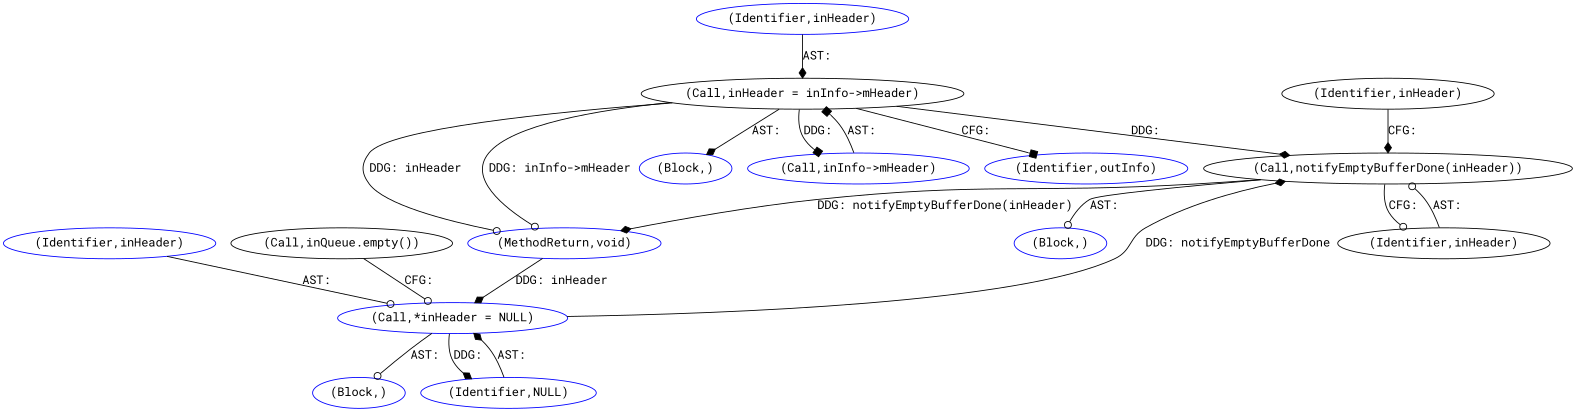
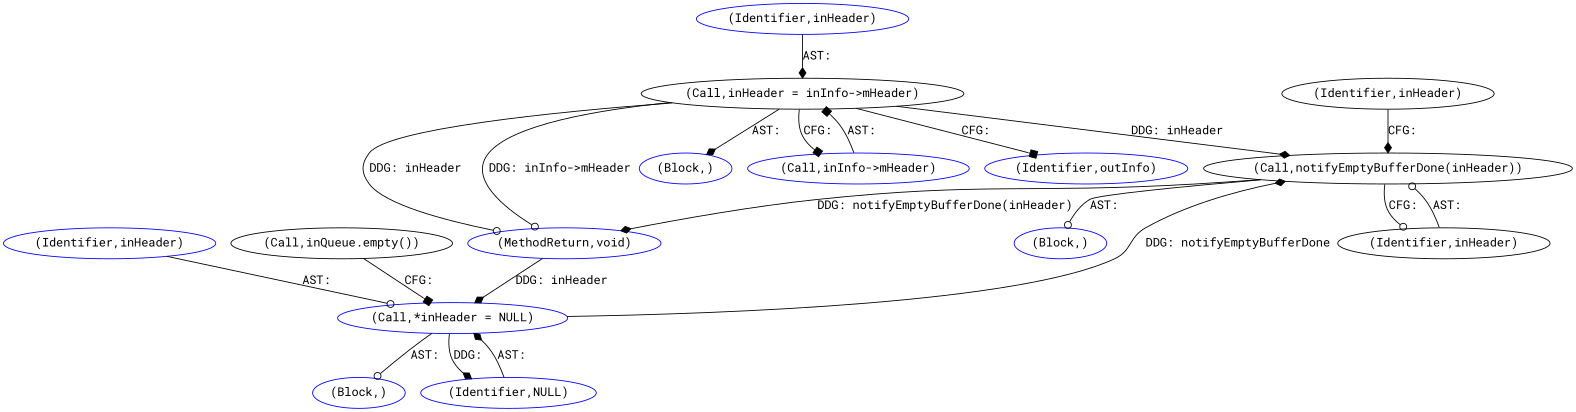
(821, 131) -> (821, 131)
(1149, 131) -> (1177, 131)
(394, 279) -> (393, 278)
